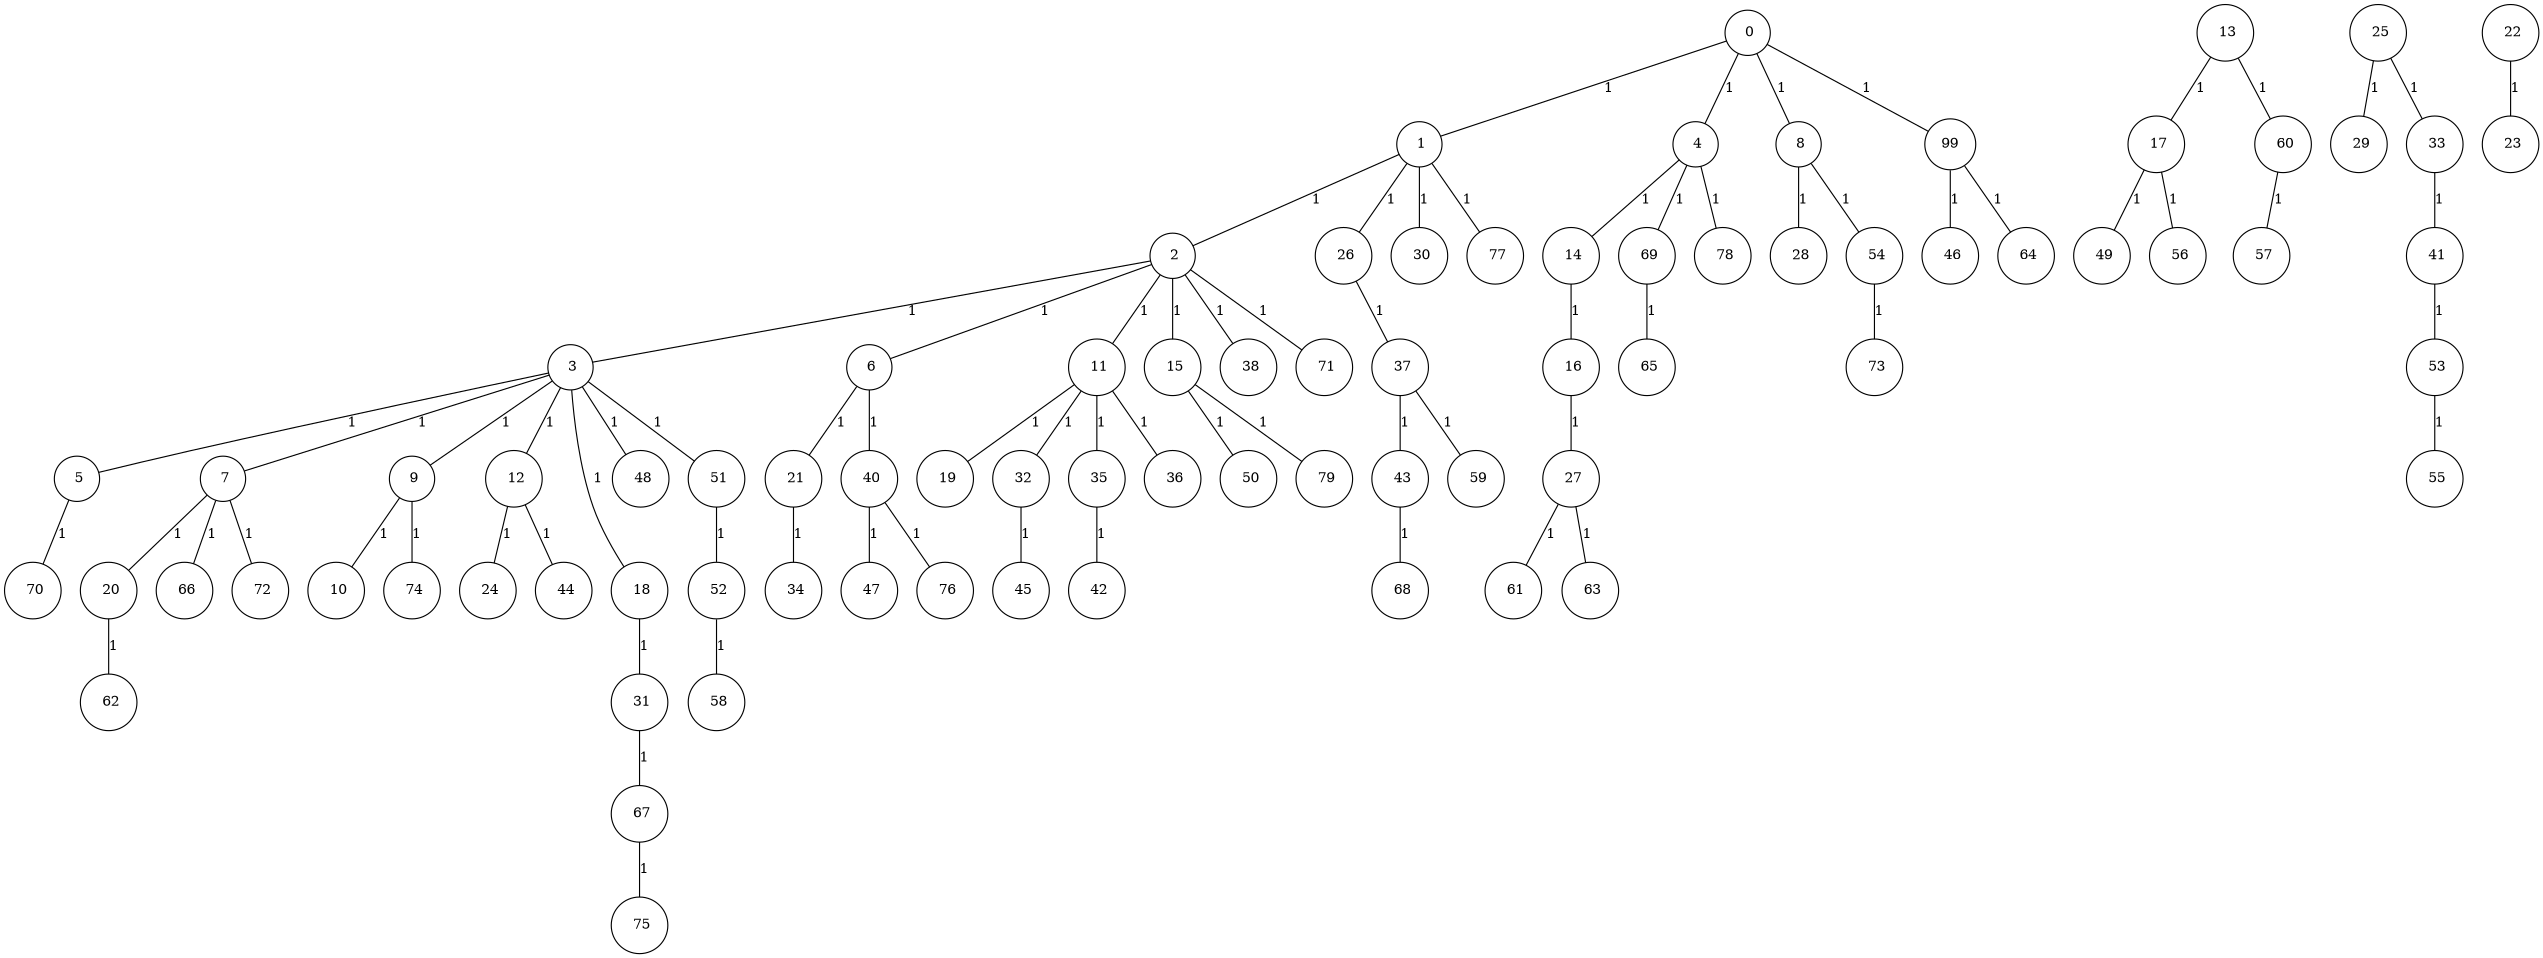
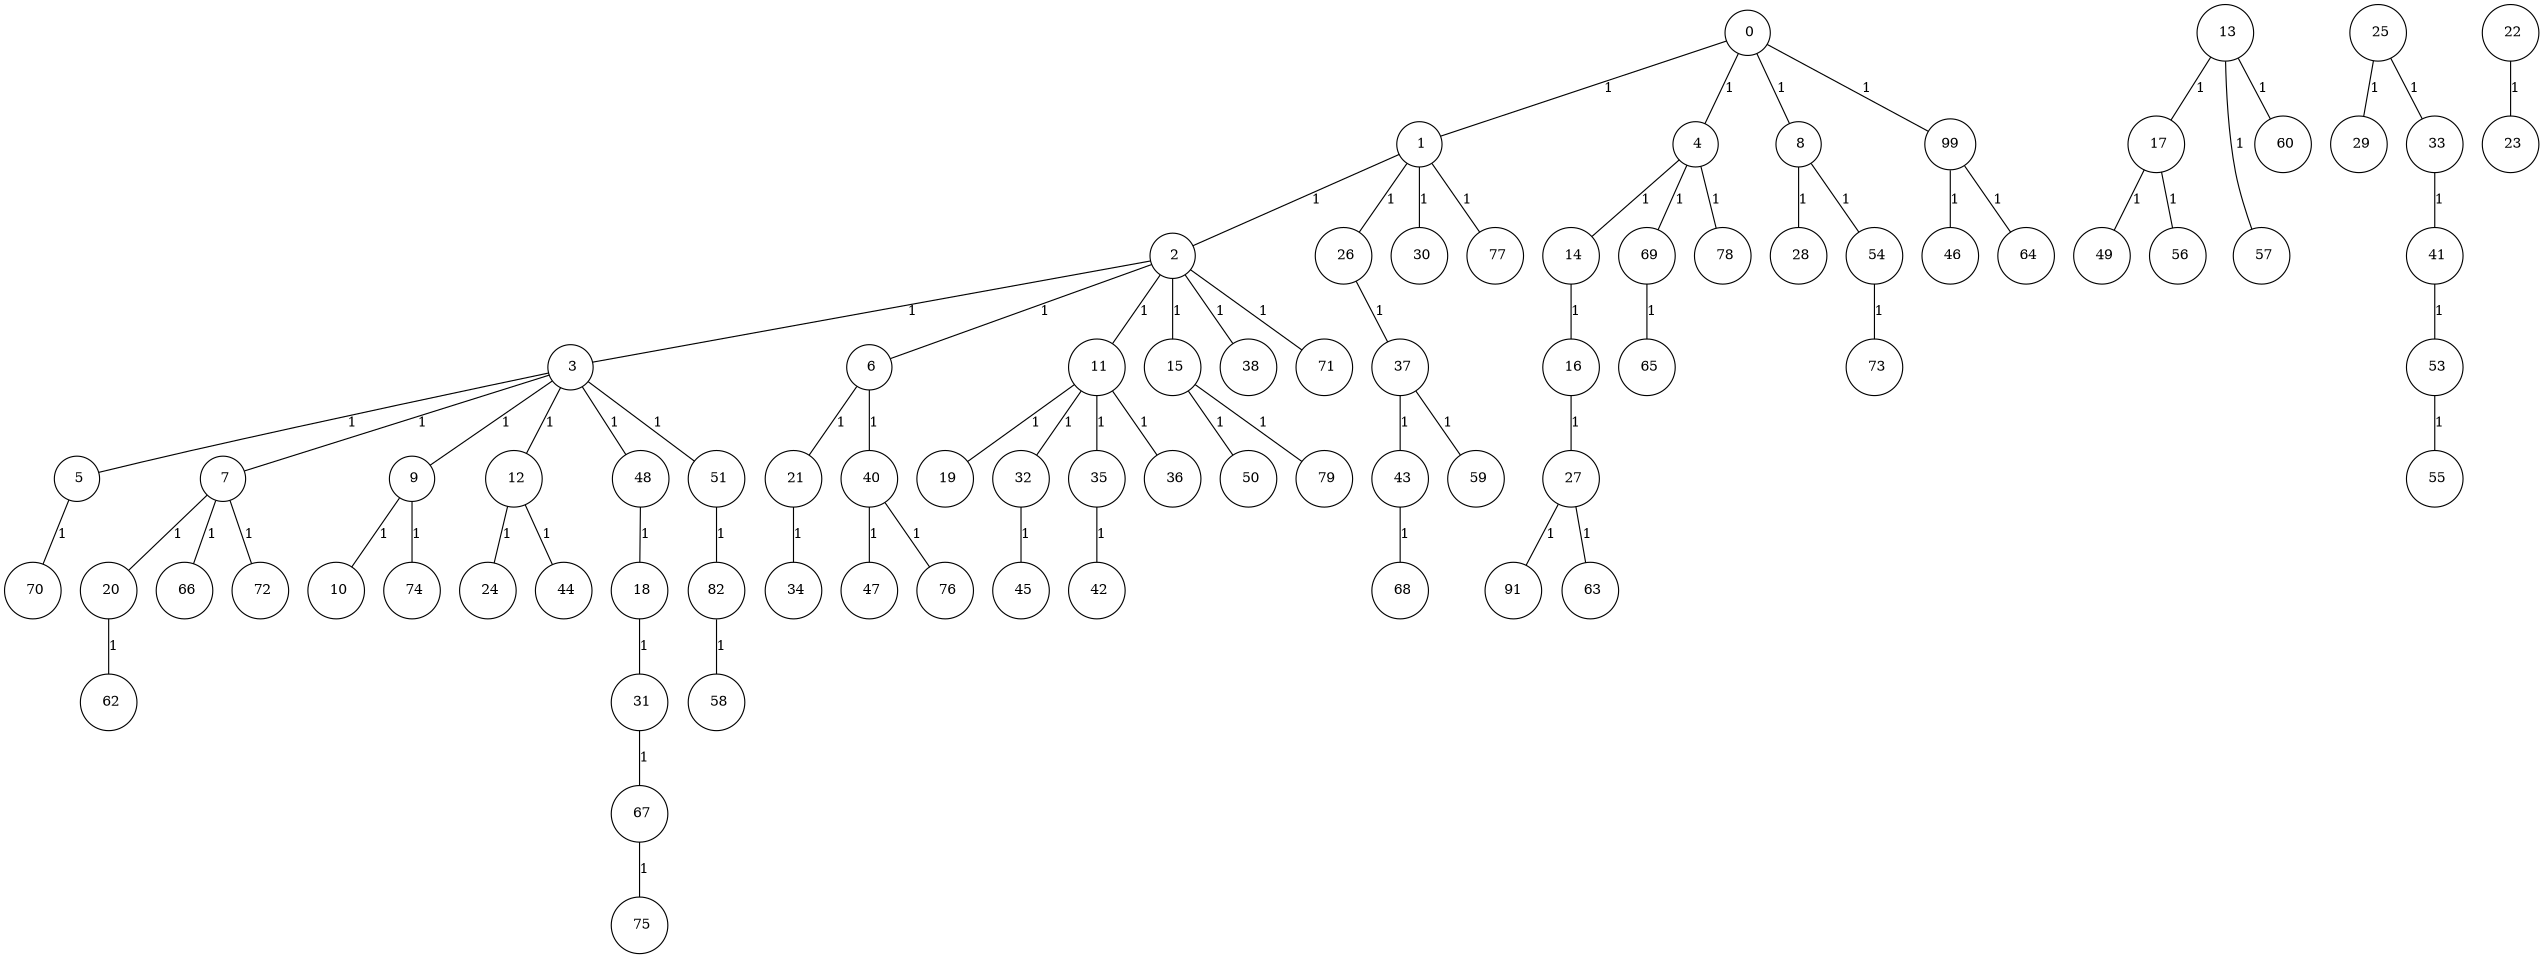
(2272, 200) -> (2232, 147)
(586, 482) -> (640, 535)
(717, 591) -> (717, 591)
(1513, 591) -> (1513, 591)
